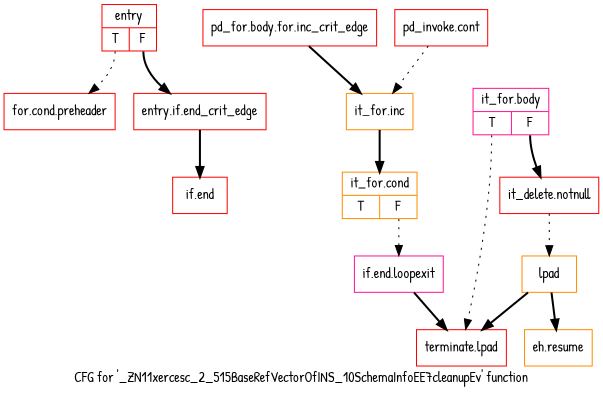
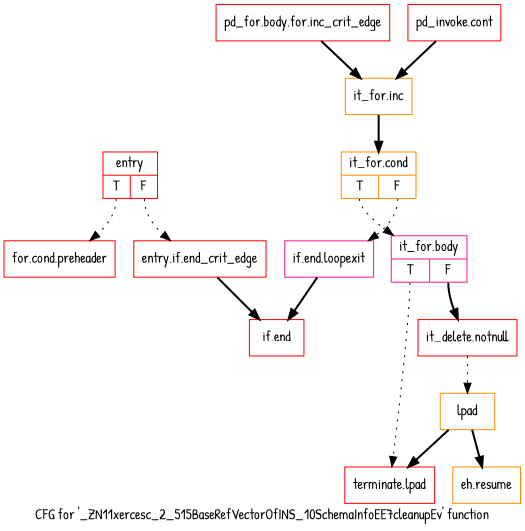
(414, 66) -> (420, 56)
(149, 71) -> (150, 218)
none -> (370, 216)
(427, 307) -> (306, 294)
